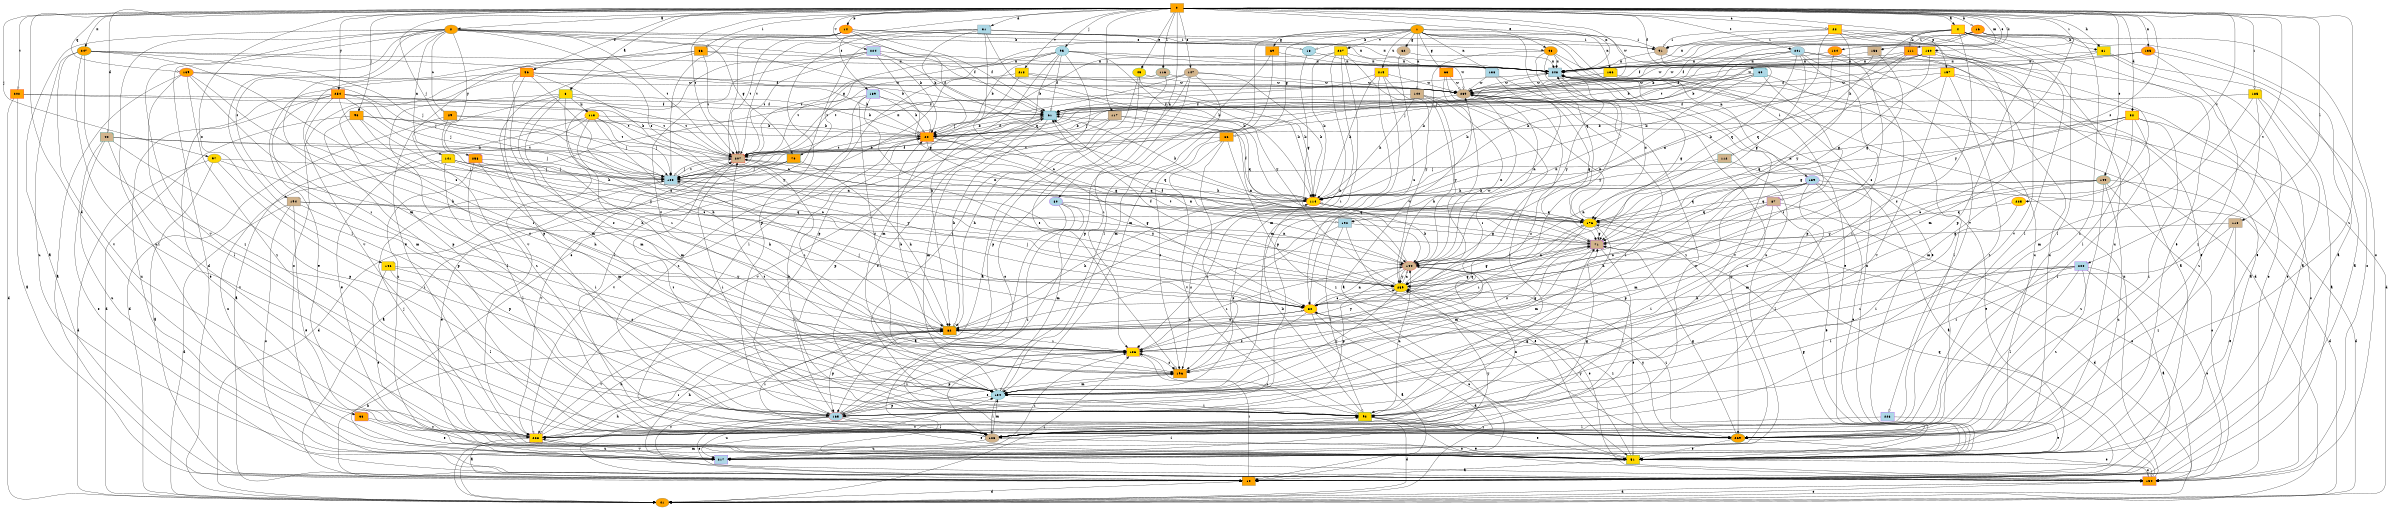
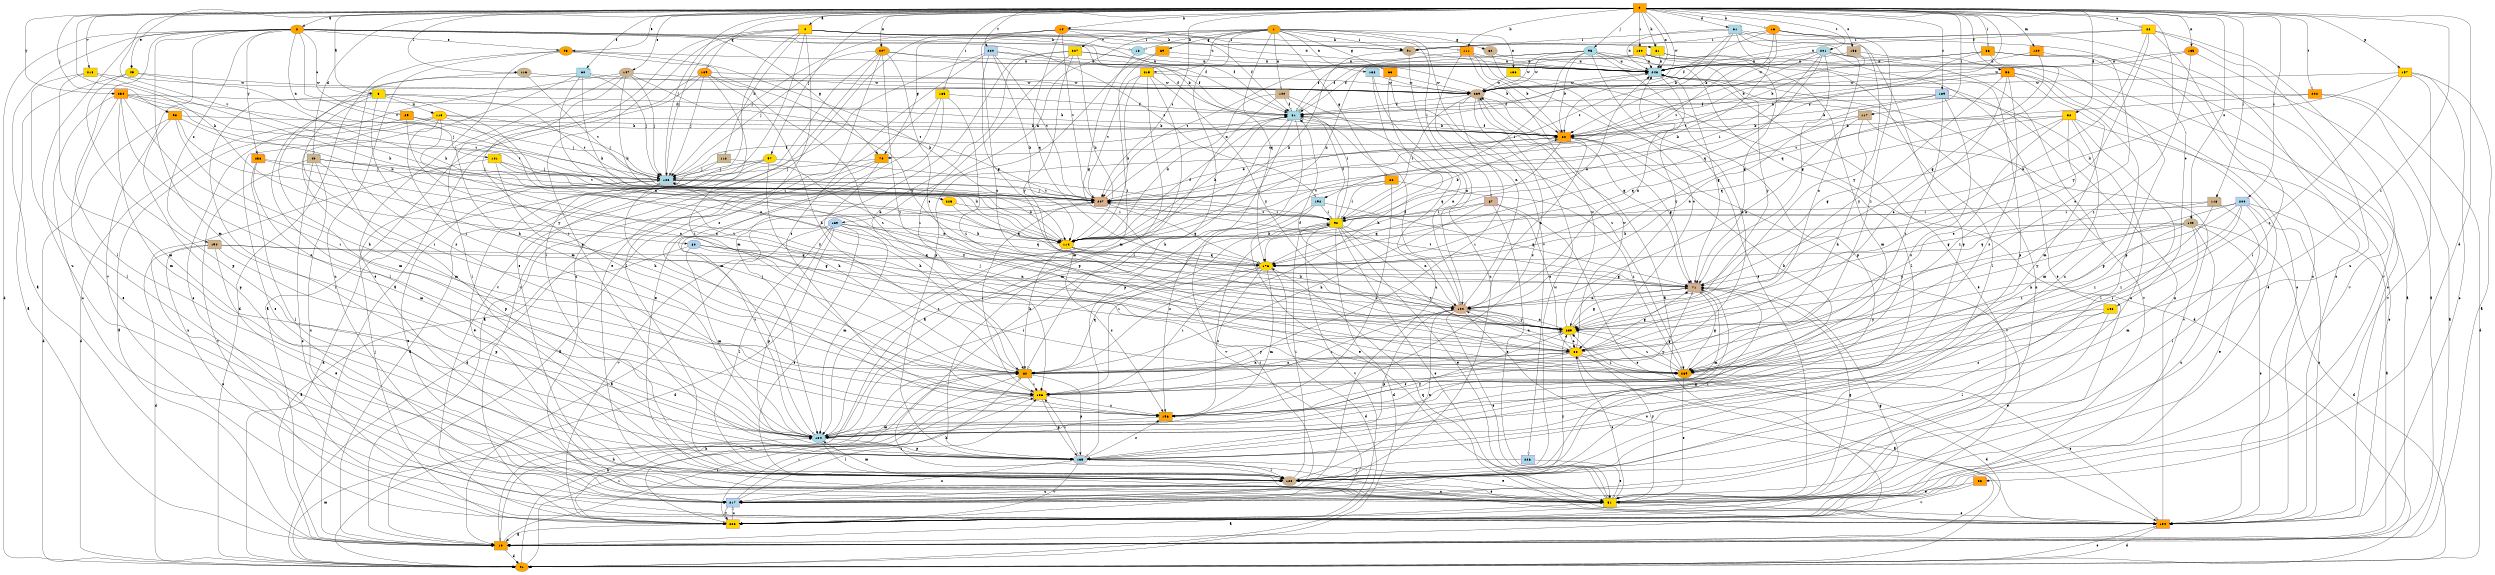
(1835, 51) -> (2037, 51)
(834, 147) -> (1224, 147)
(764, 403) -> (1295, 349)
